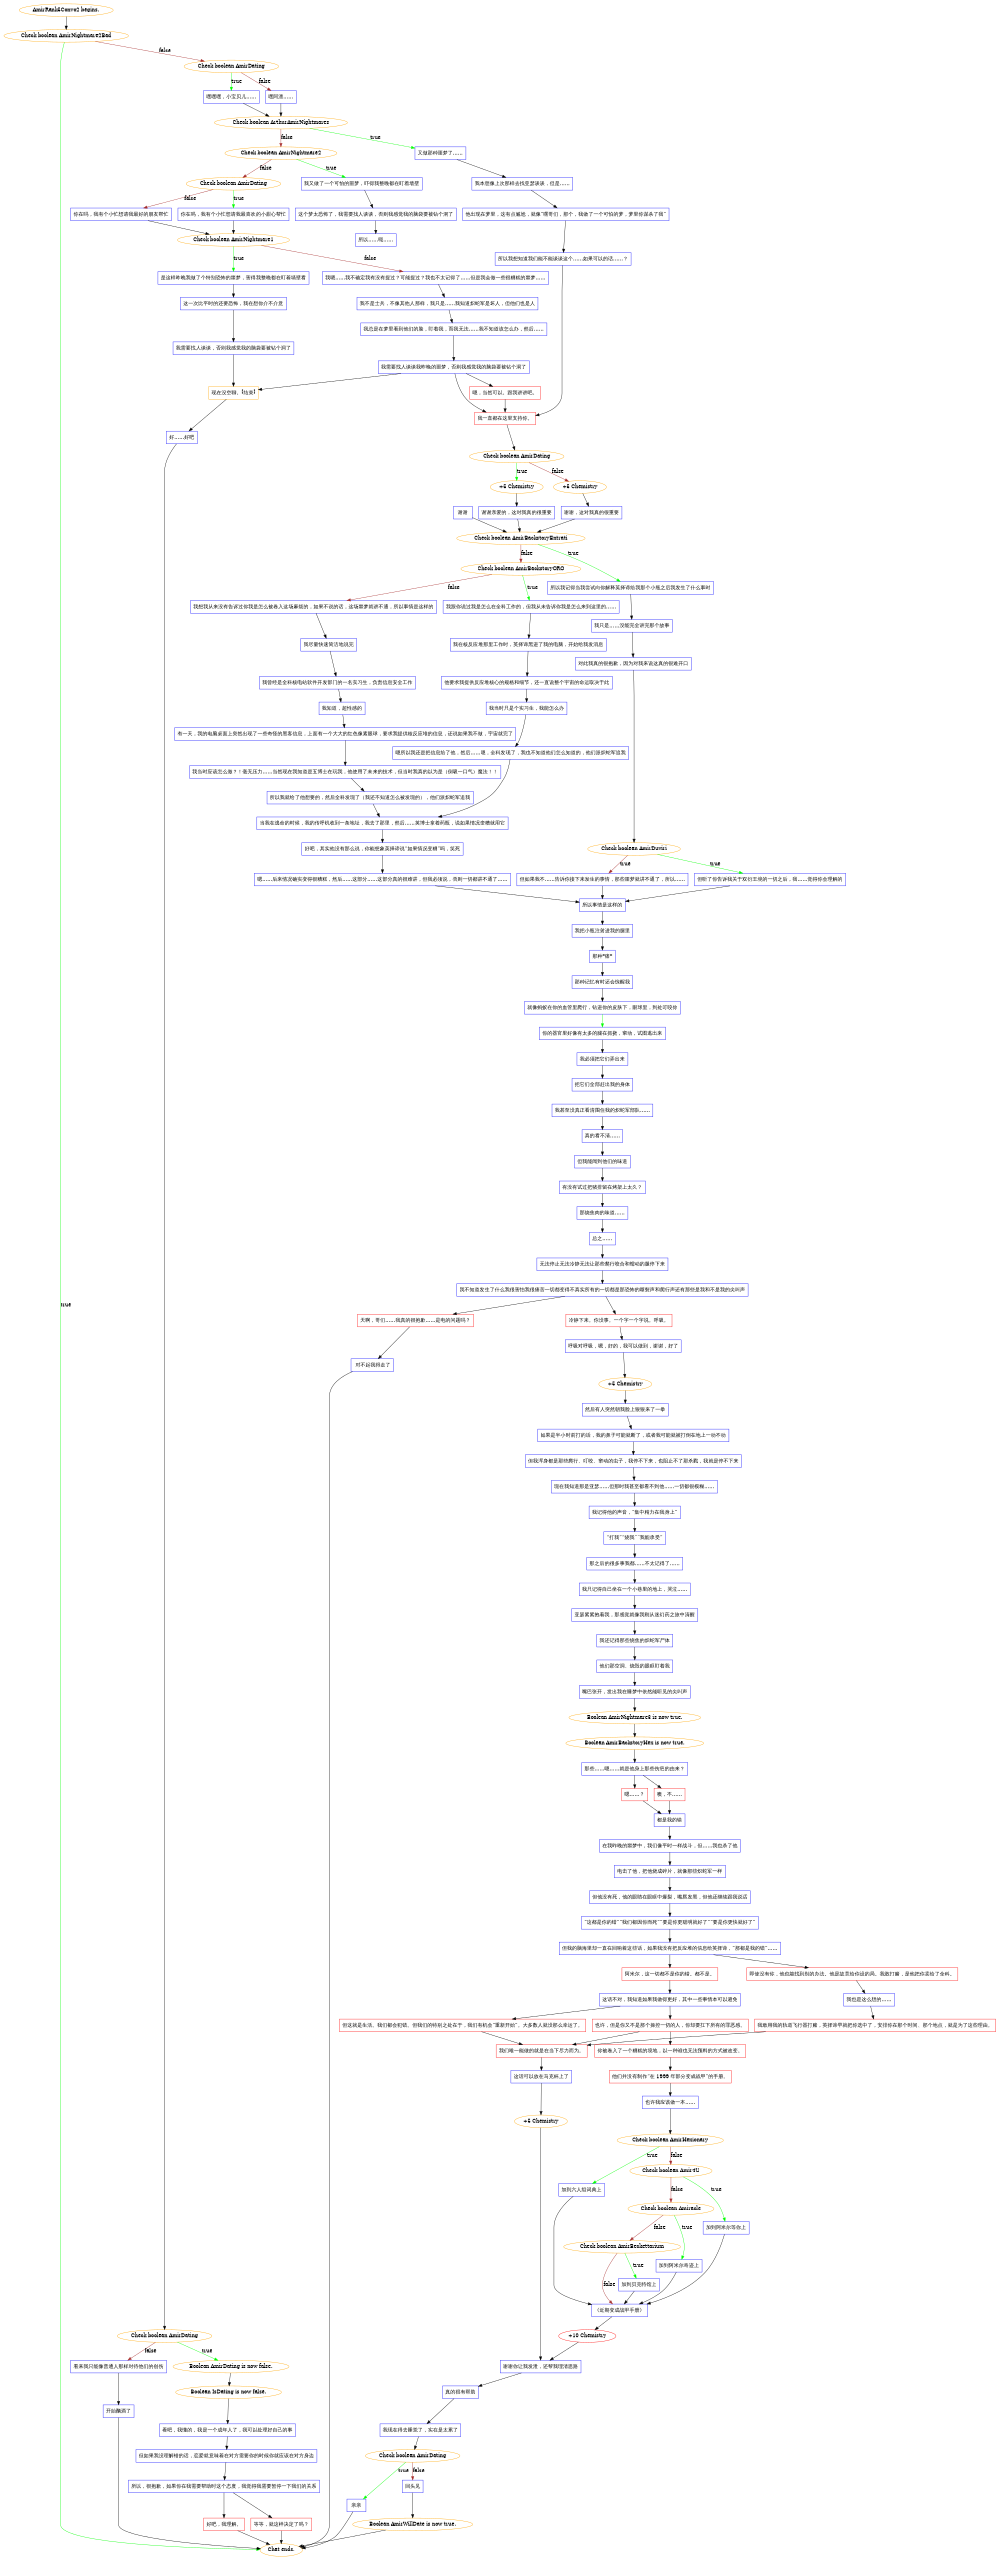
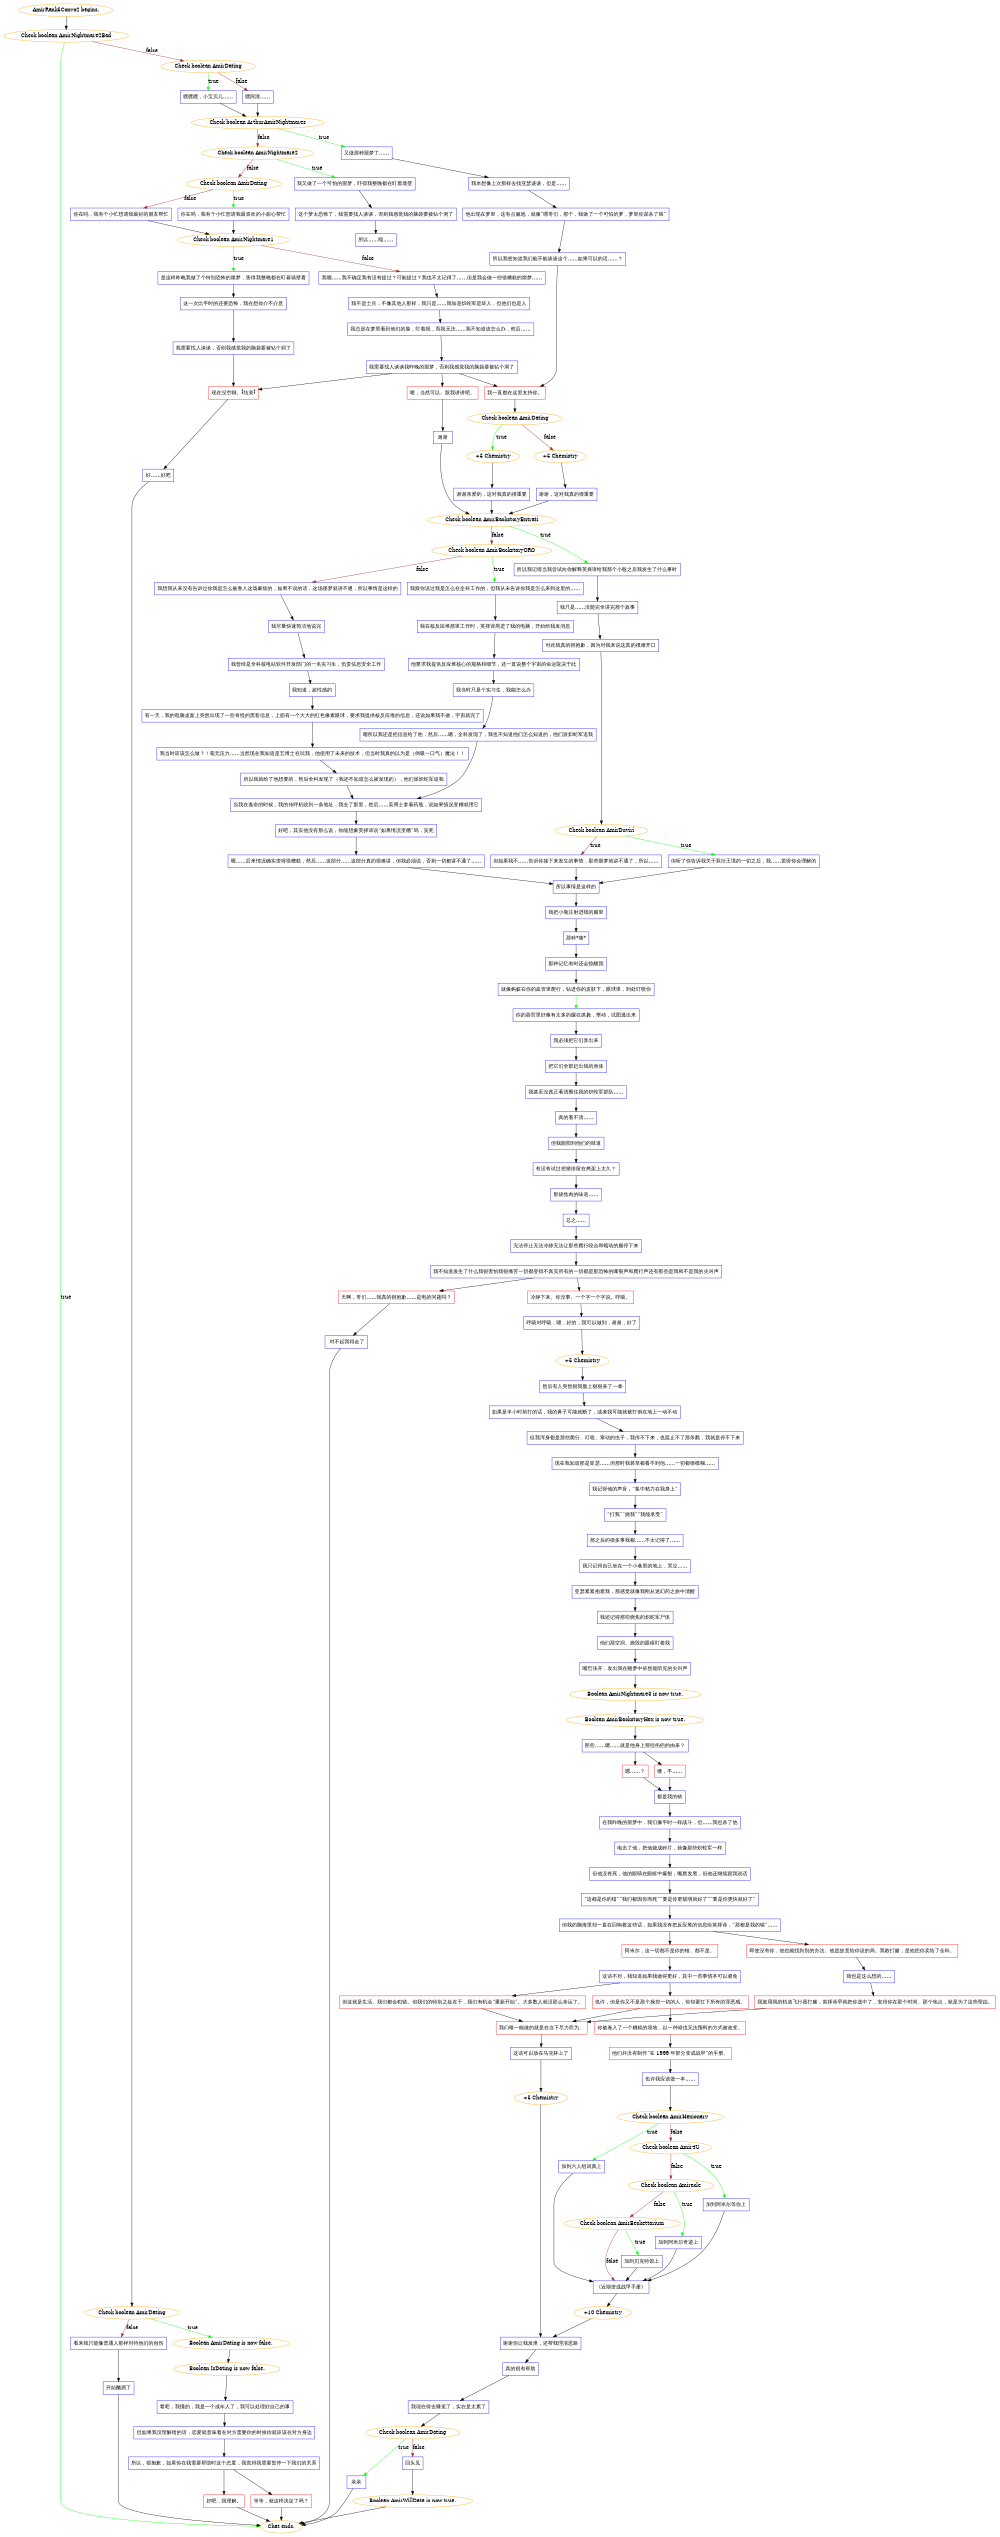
(233, 393) -> (233, 393)
(505, 404) -> (443, 413)
(587, 2336) -> (603, 2313)
